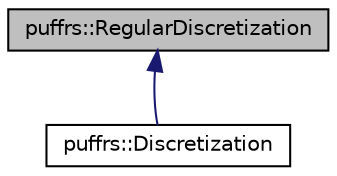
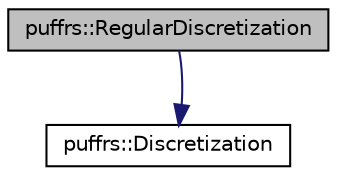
(155, 98) -> (182, 78)
